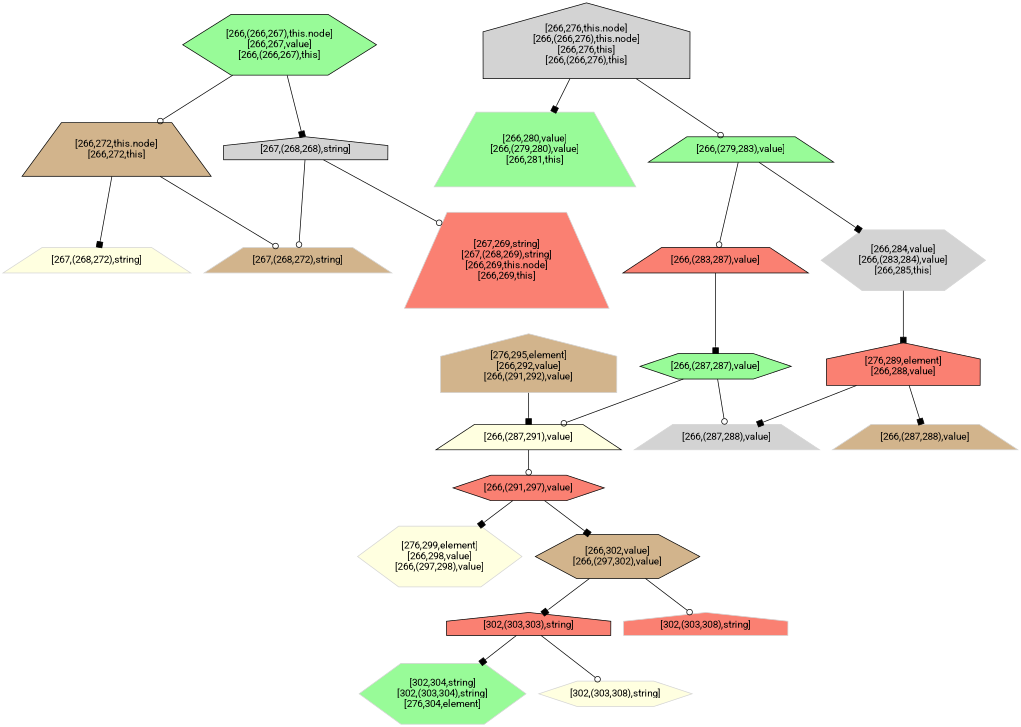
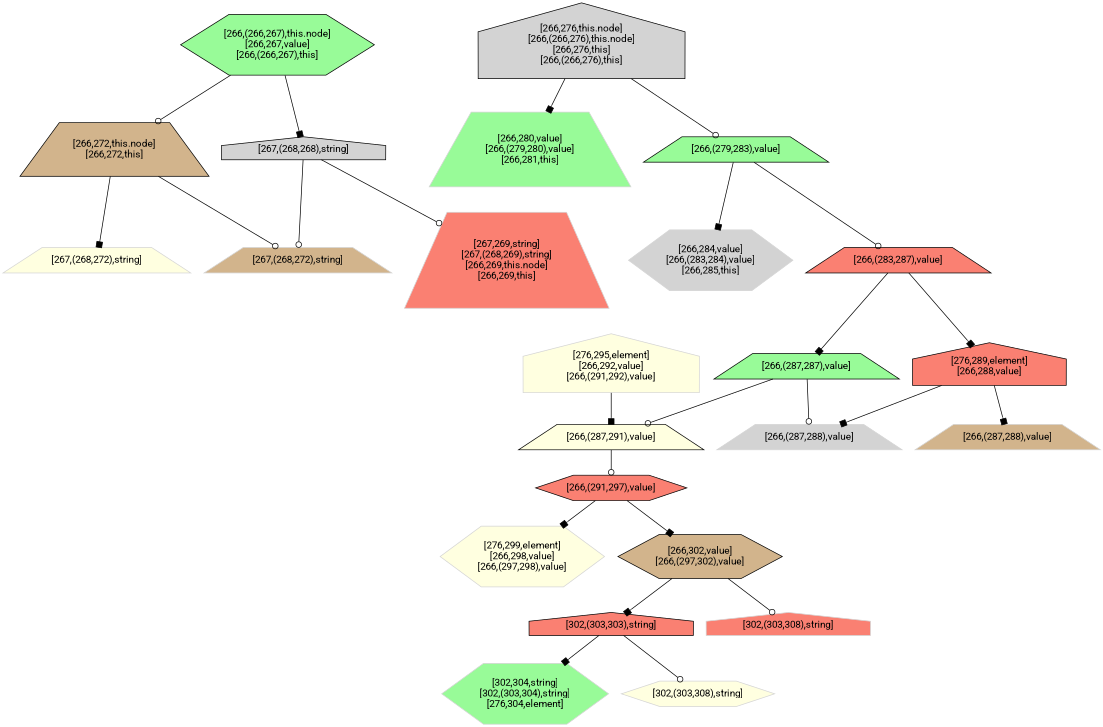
(903, 313) -> (938, 307)
(529, 366) -> (611, 366)
(716, 366) -> (807, 366)
